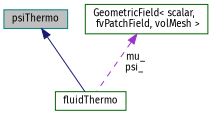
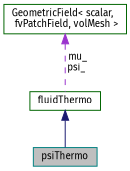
(66, 64) -> (65, 134)
